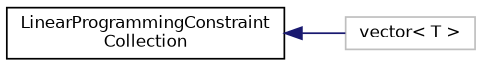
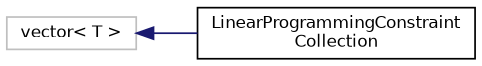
(324, 33) -> (176, 33)
